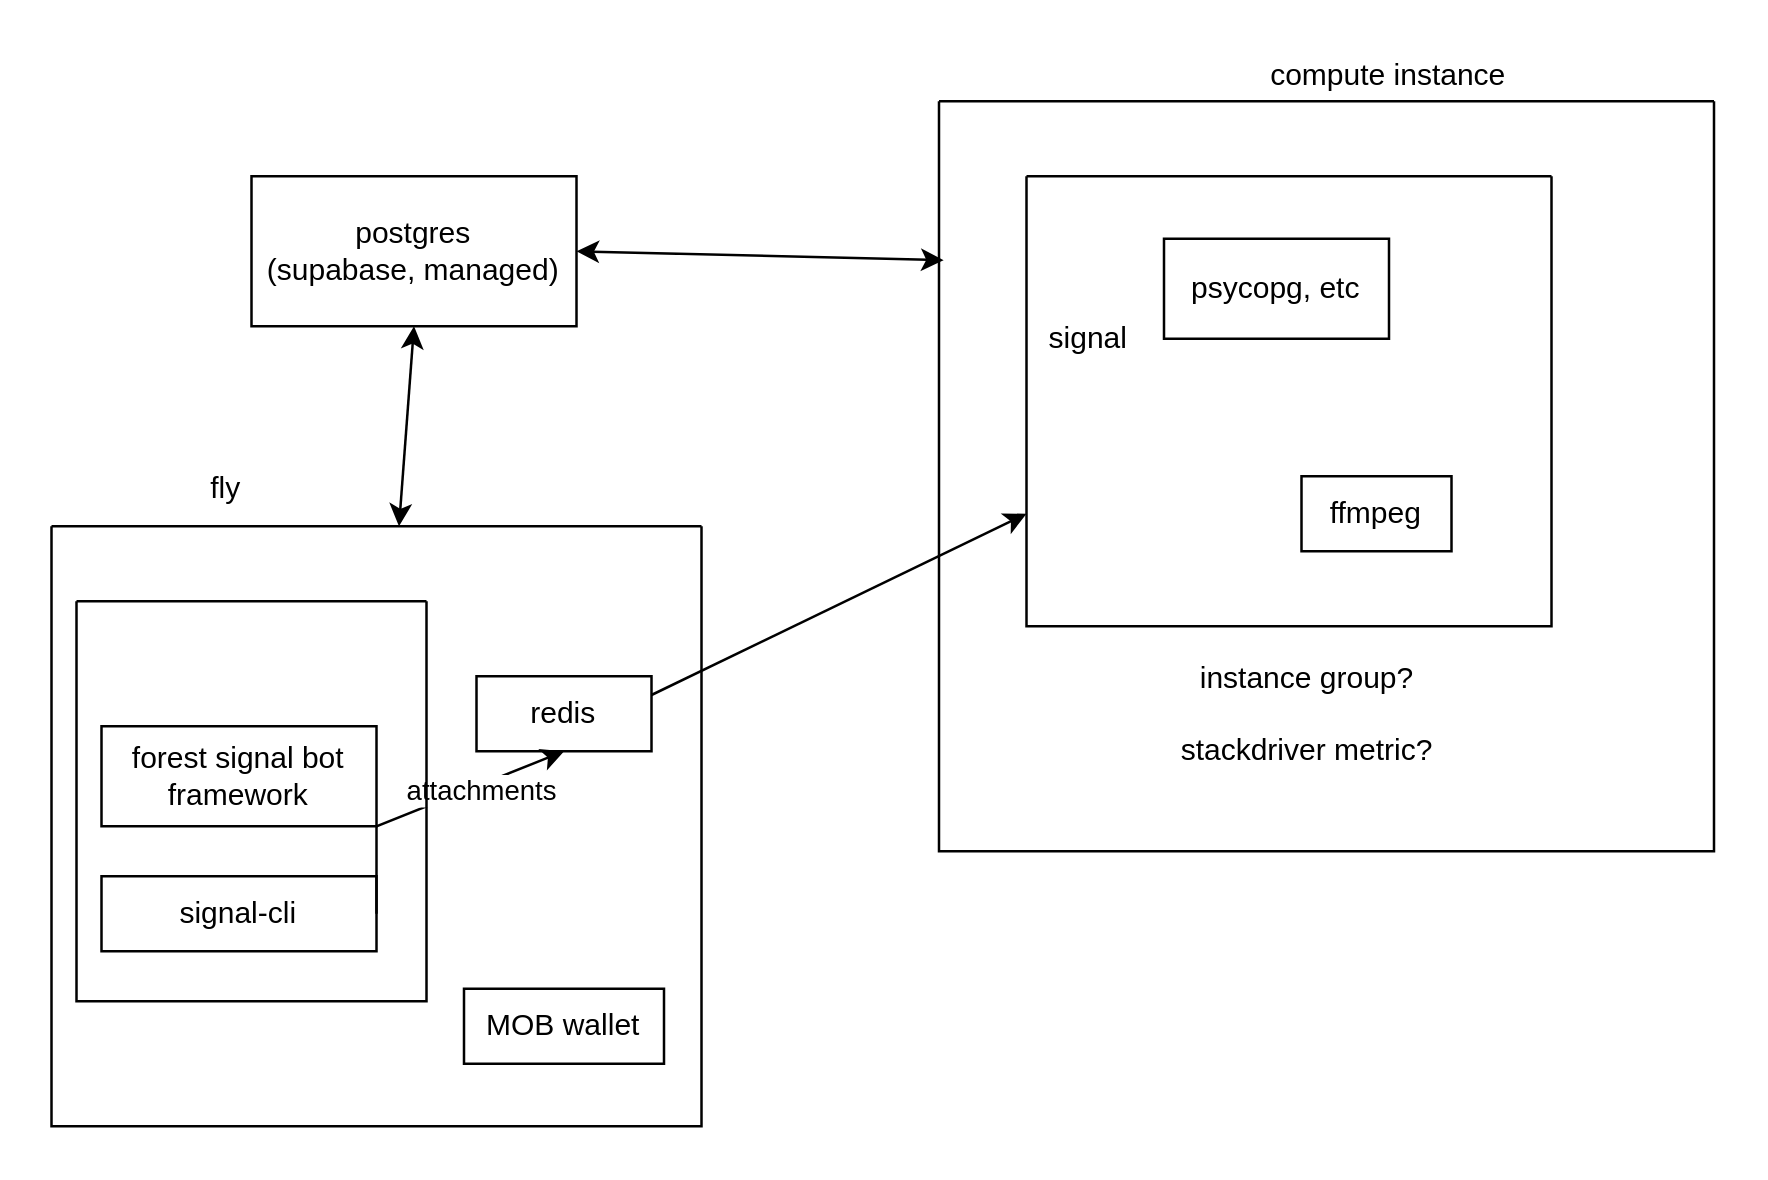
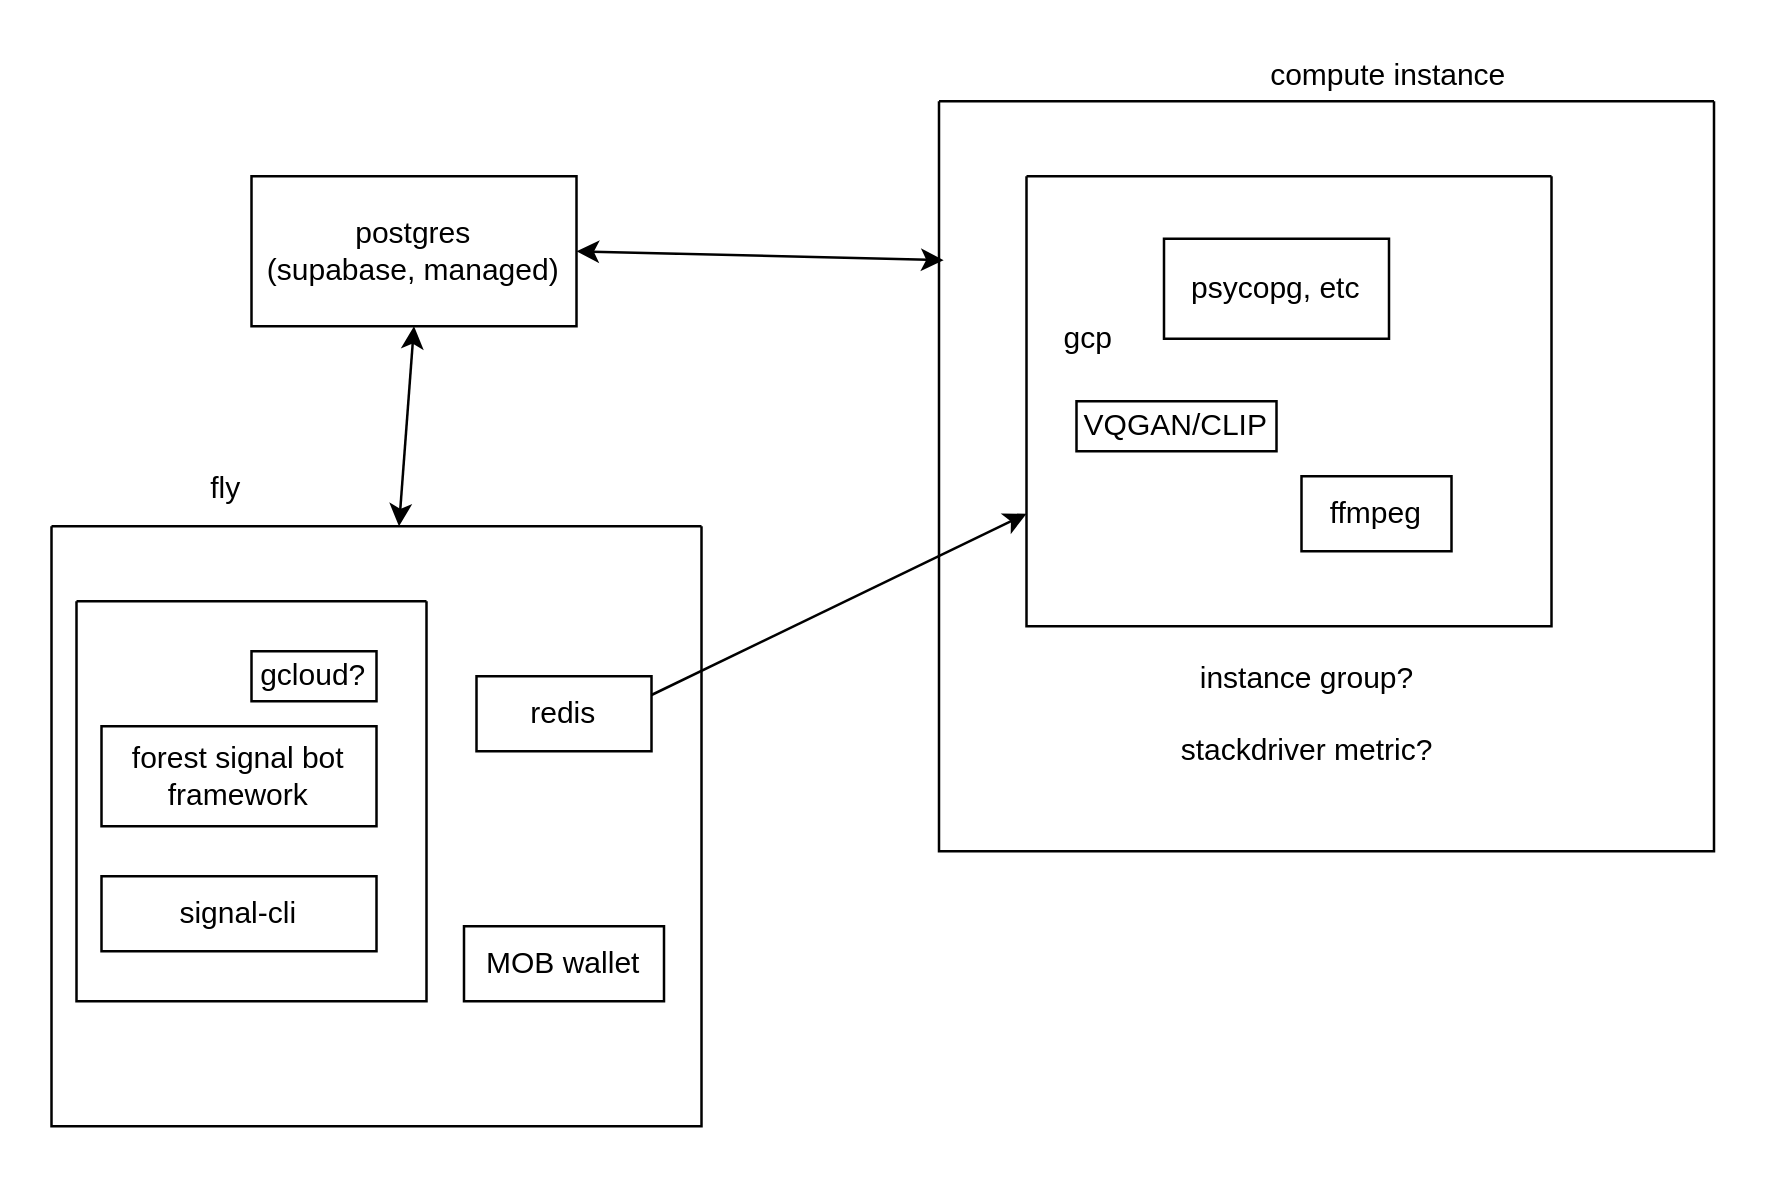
(1089, 339) -> (1089, 339)
none -> (1176, 426)
none -> (314, 676)
(378, 826) -> none
(564, 1026) -> (564, 964)
